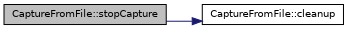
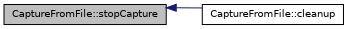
(179, 21) -> (189, 8)
